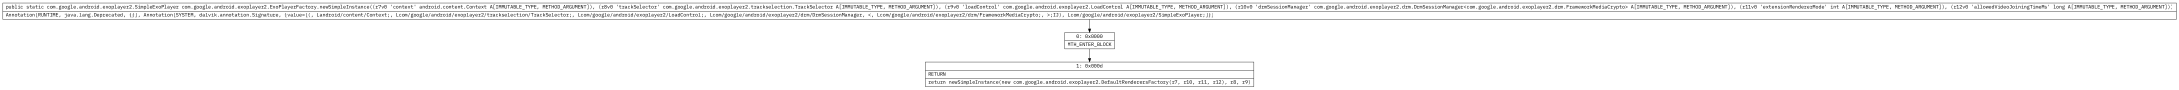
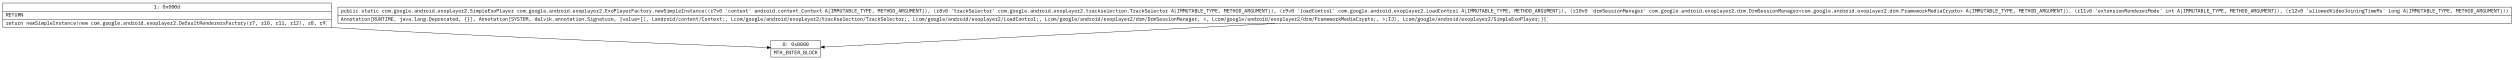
(1090, 54) -> (549, 39)
